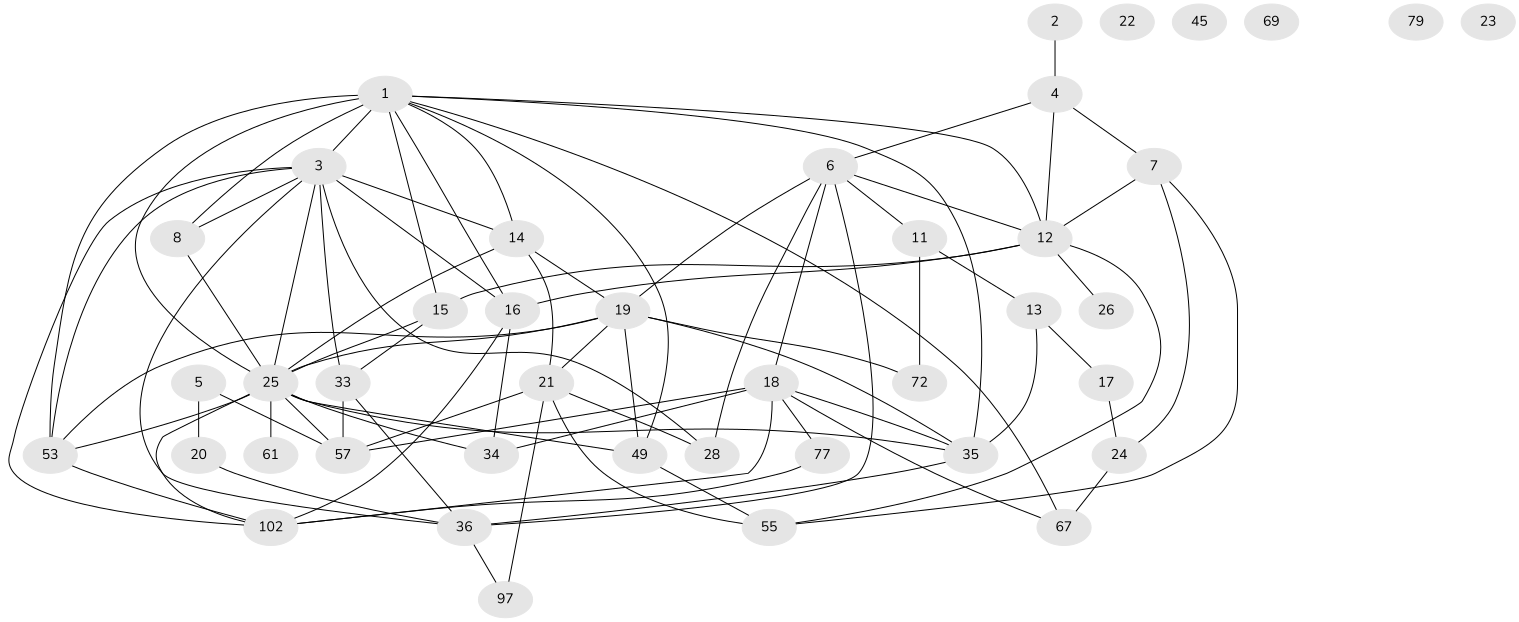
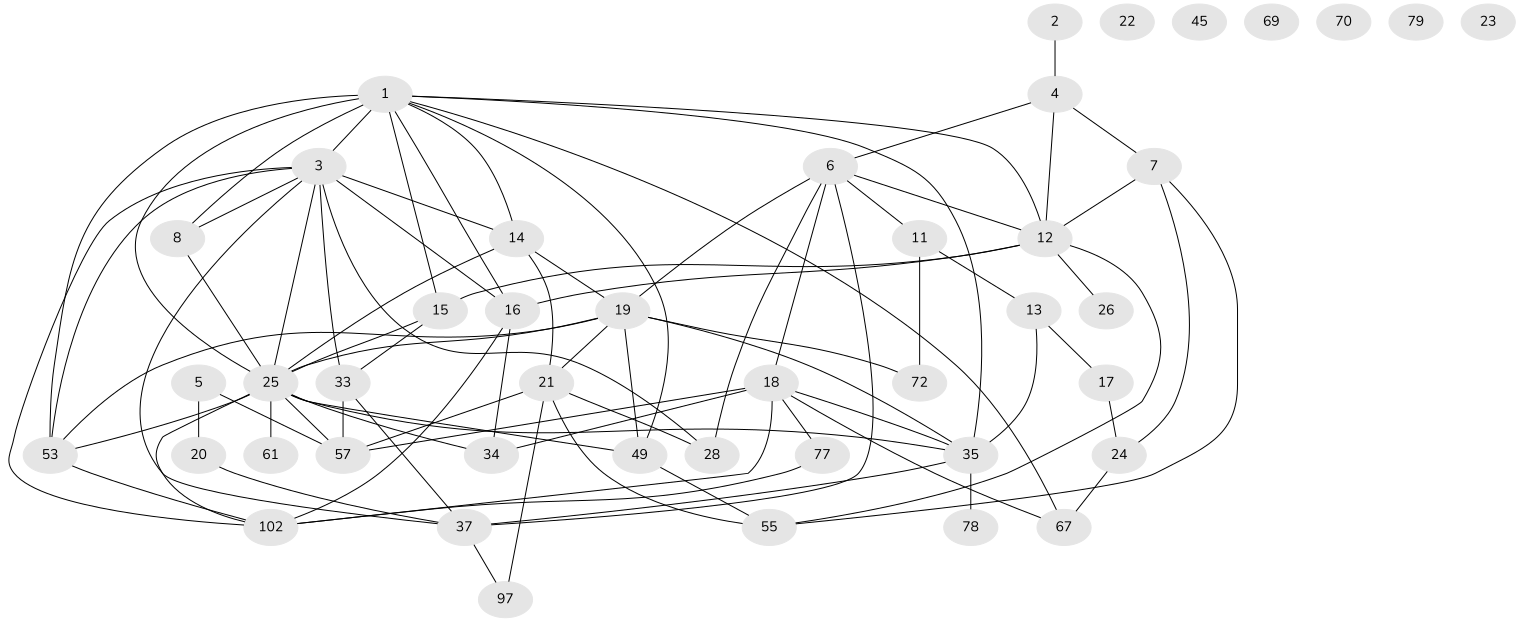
none -> (1344, 22)
(464, 527) -> (464, 527)
none -> (971, 527)
